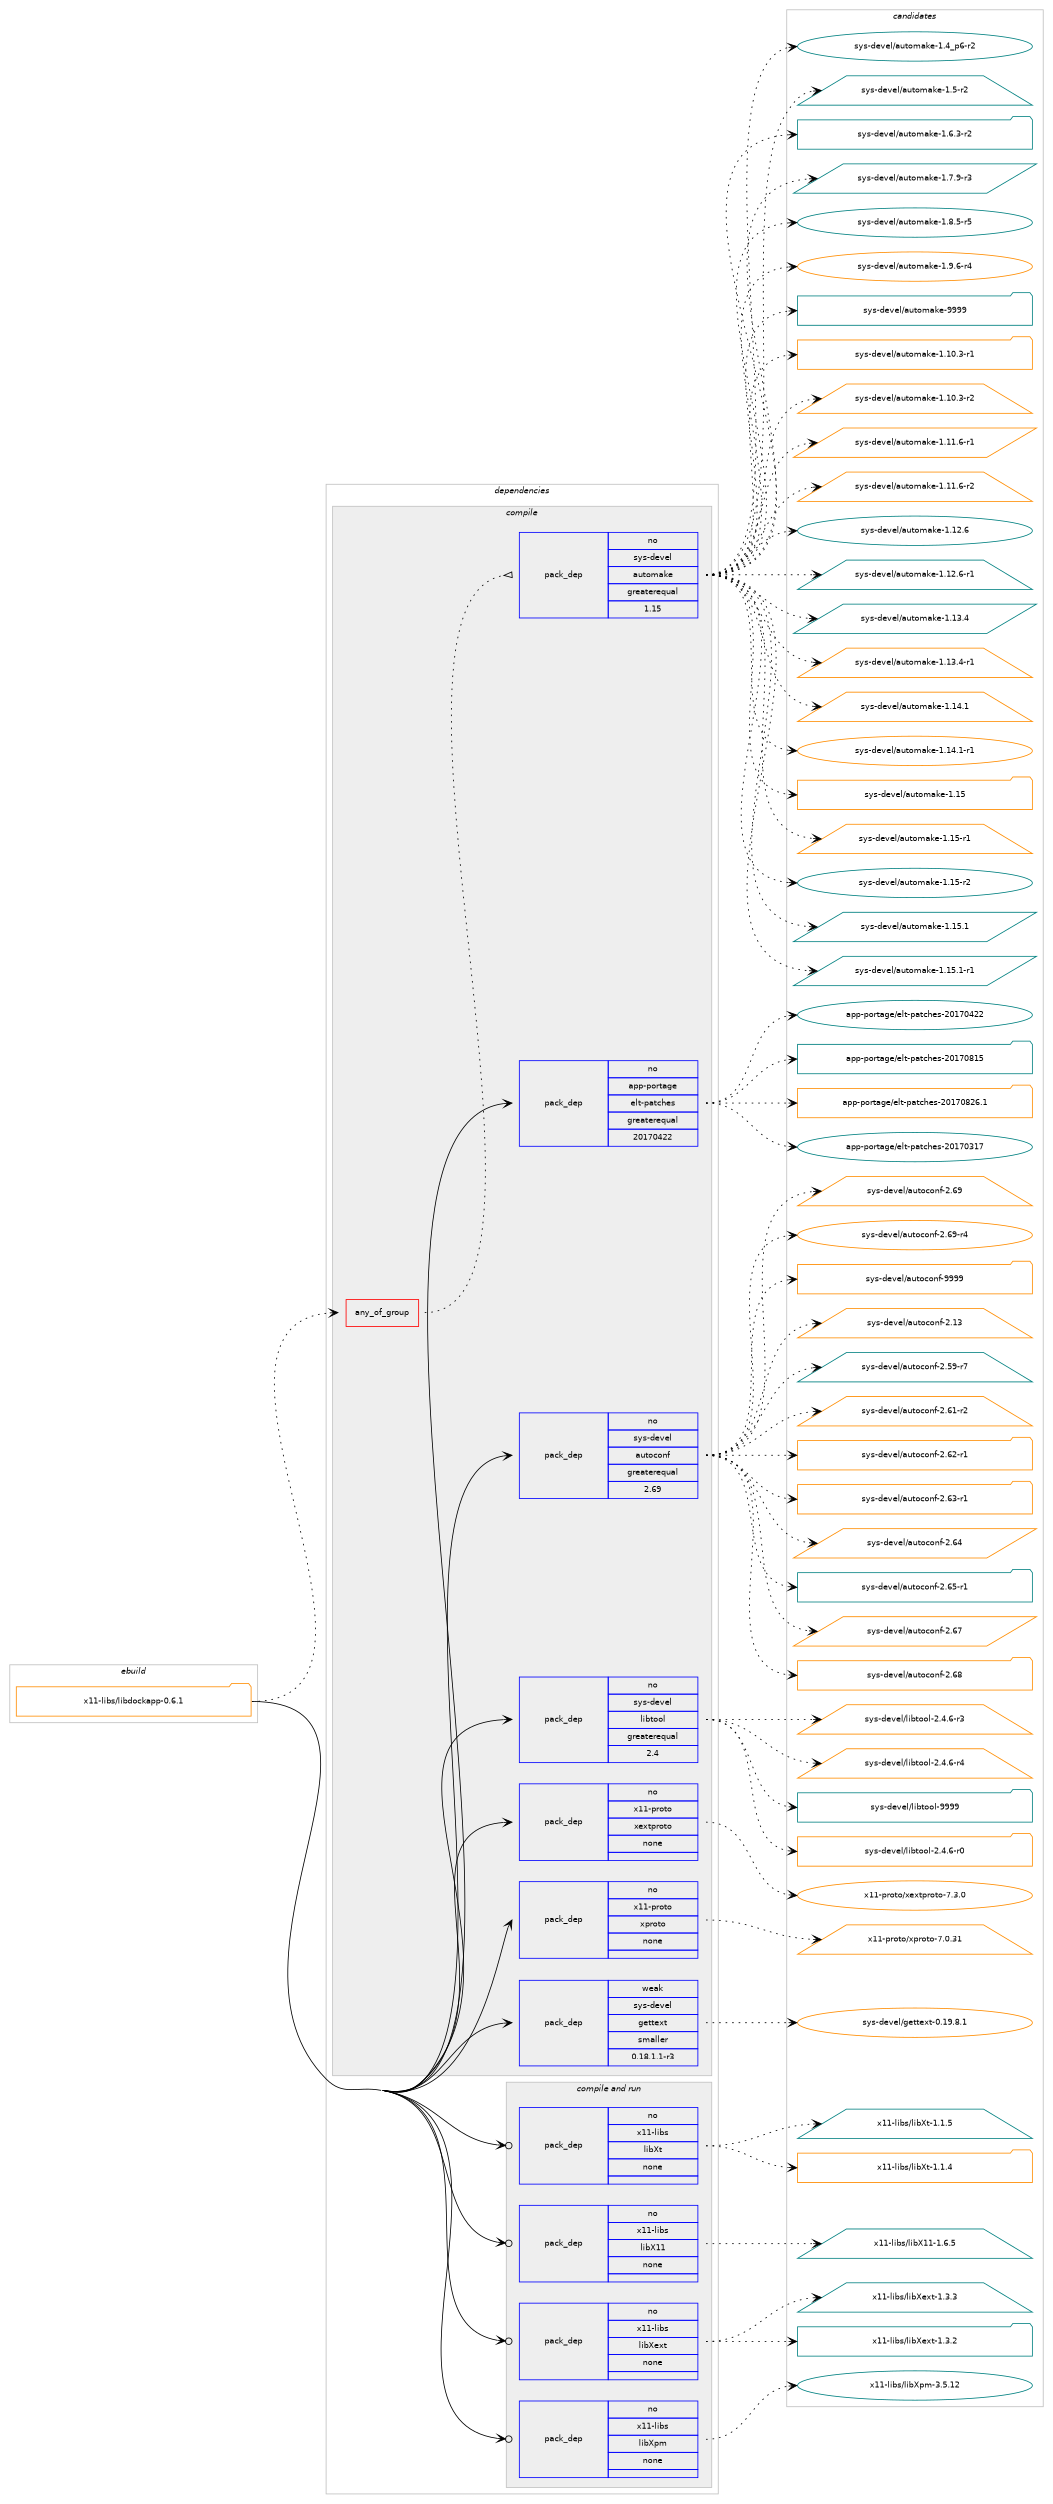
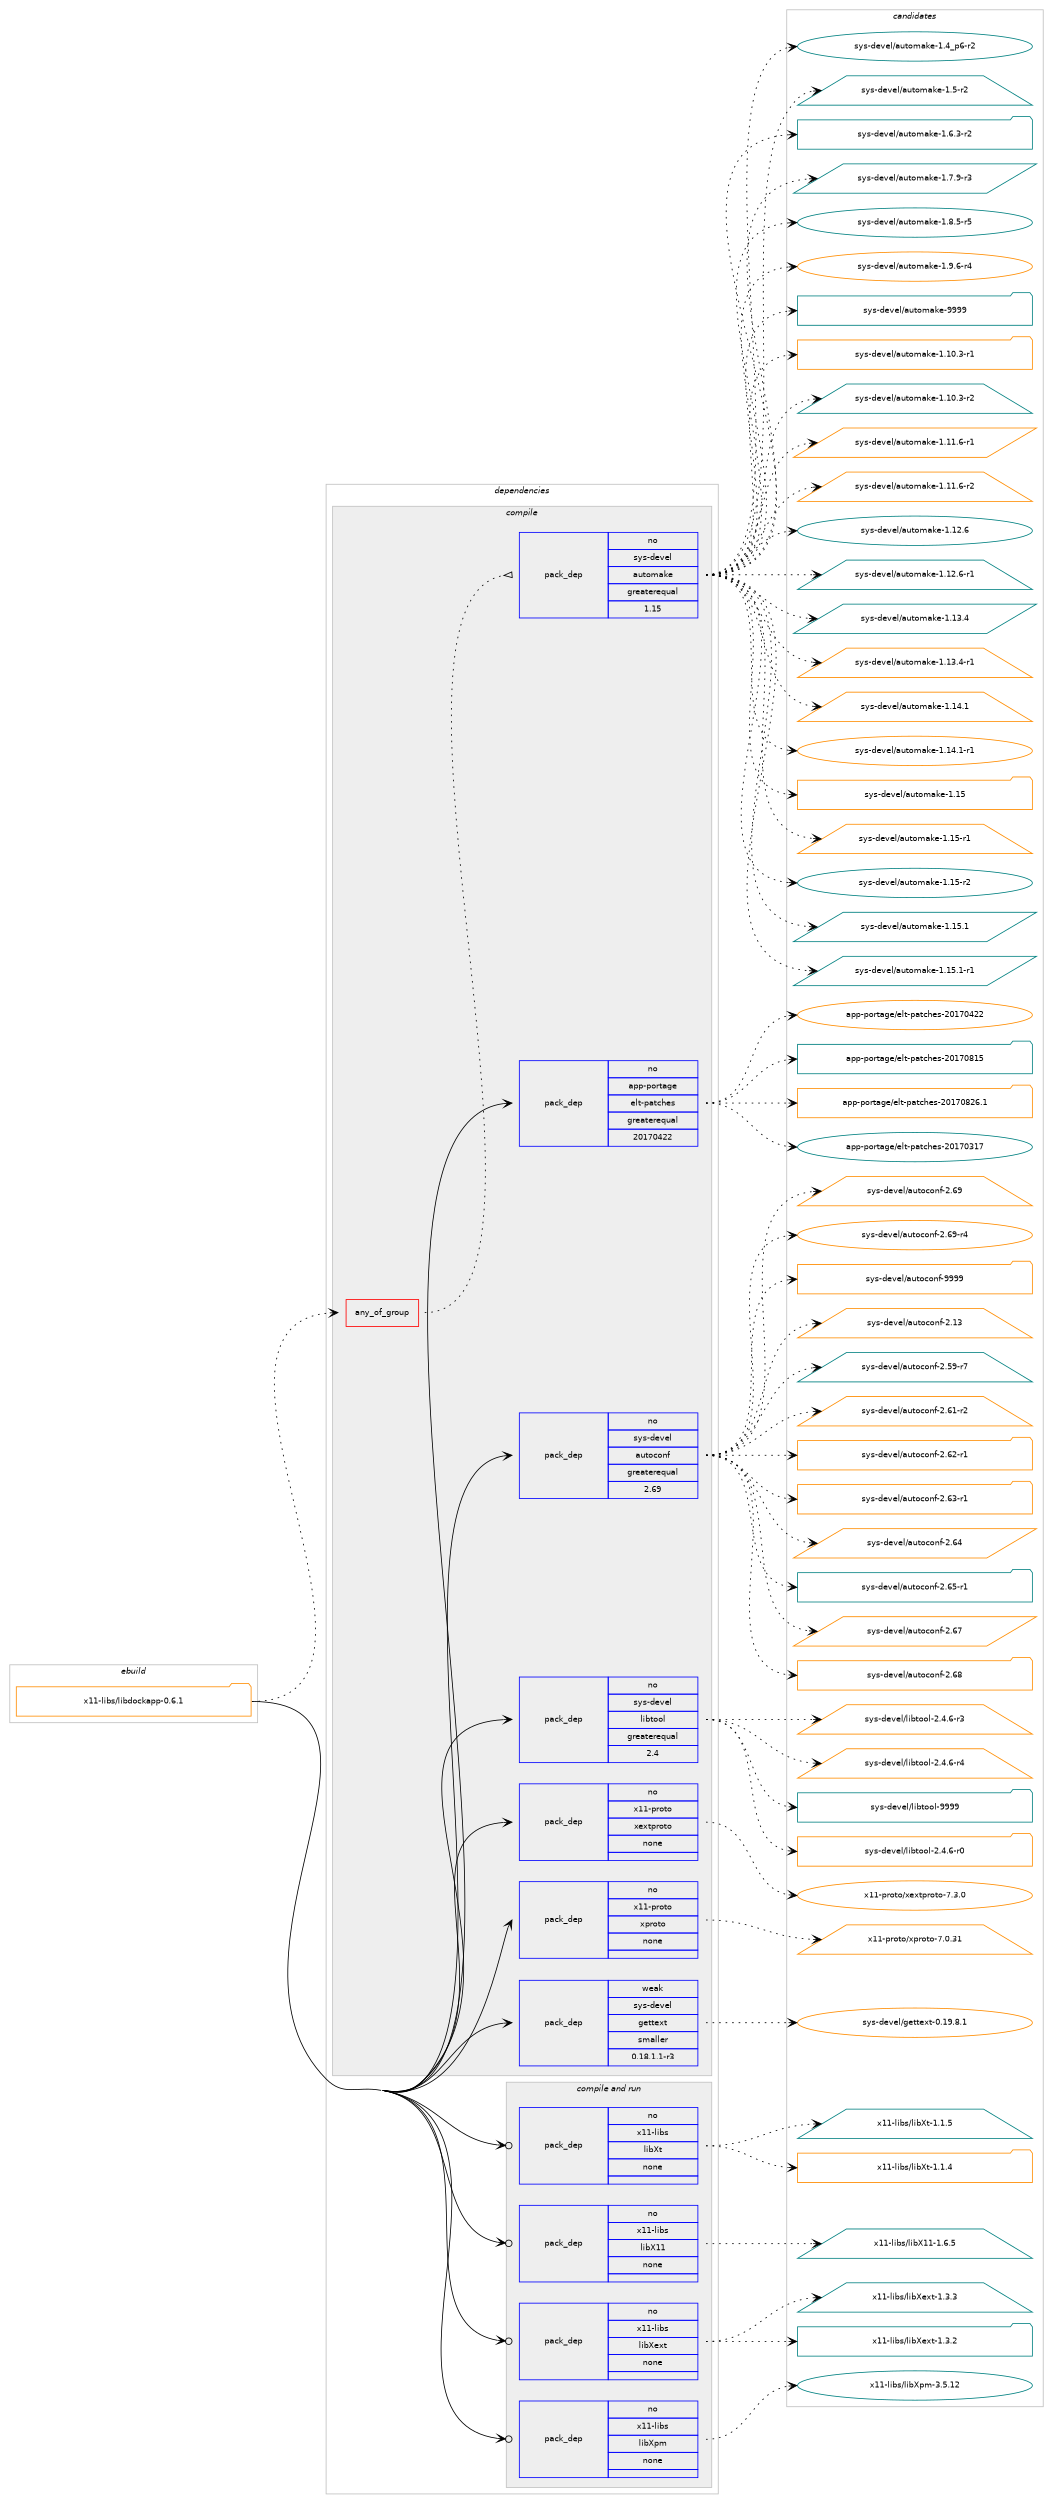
(915, 399) -> (915, 399)
(915, 1015) -> (915, 1015)
